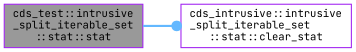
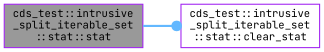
(266, 26) -> (250, 26)
